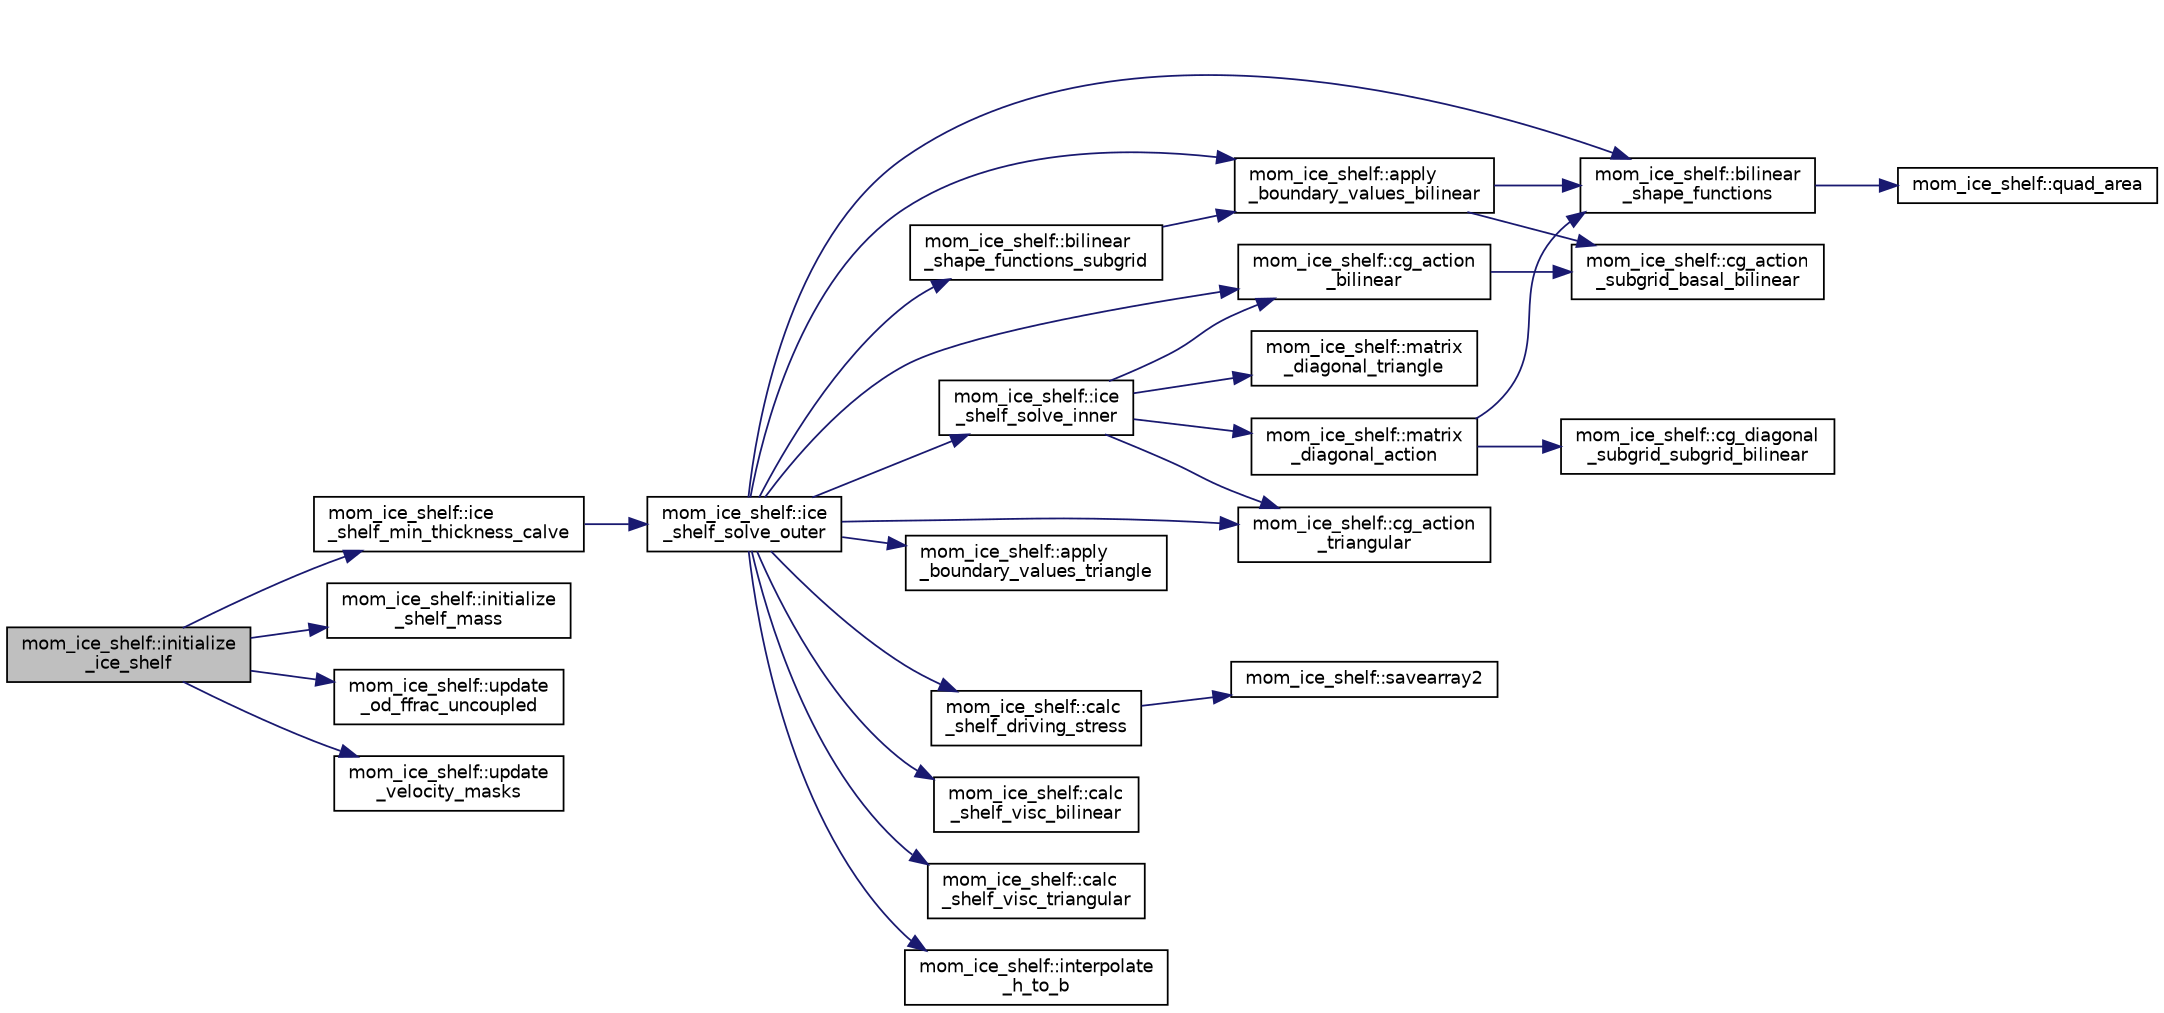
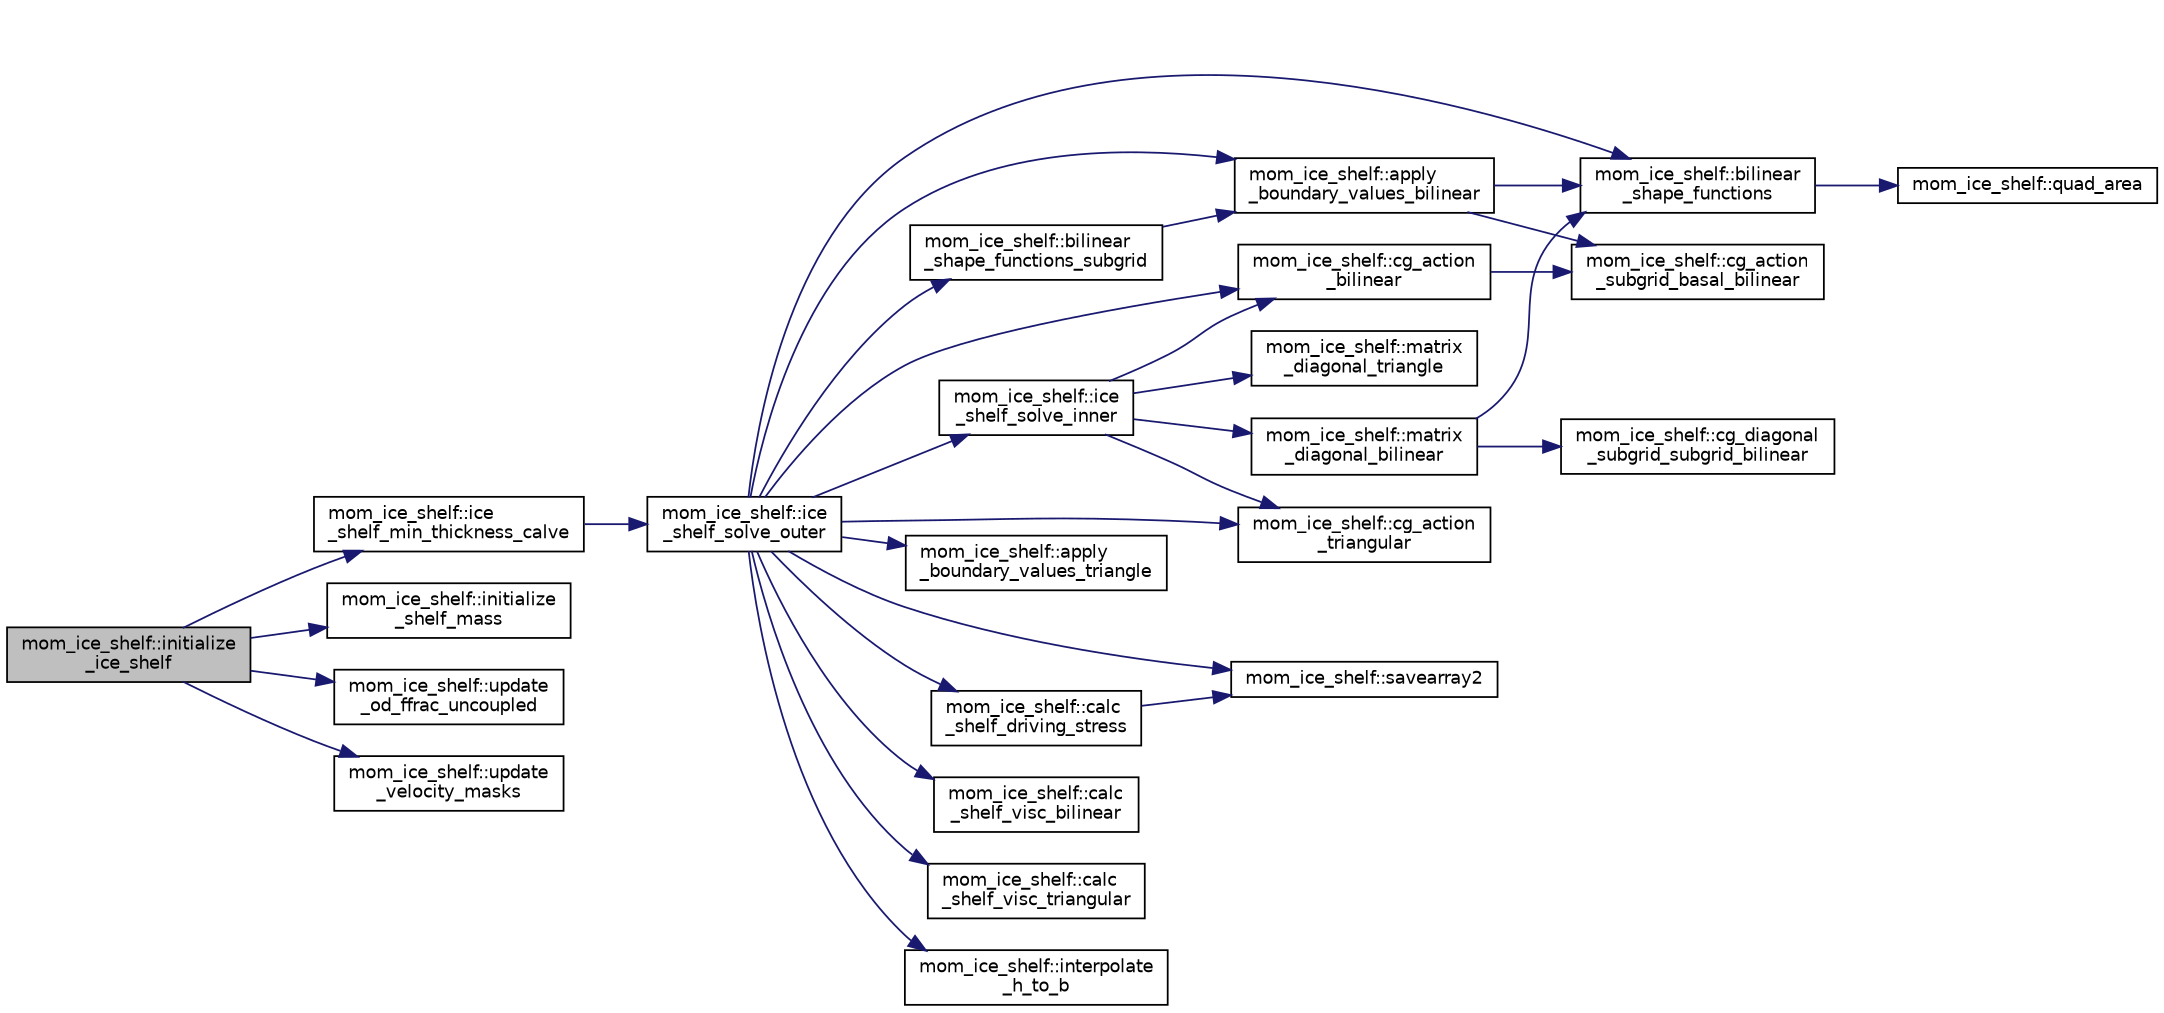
(1364, 447) -> (1364, 447)
none -> (994, 632)
